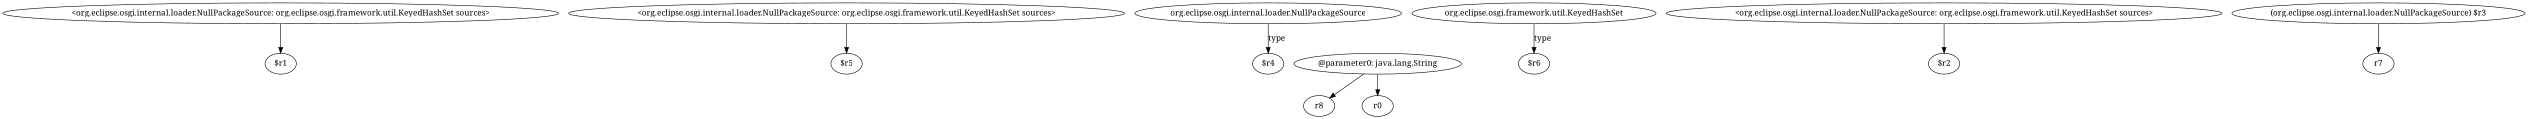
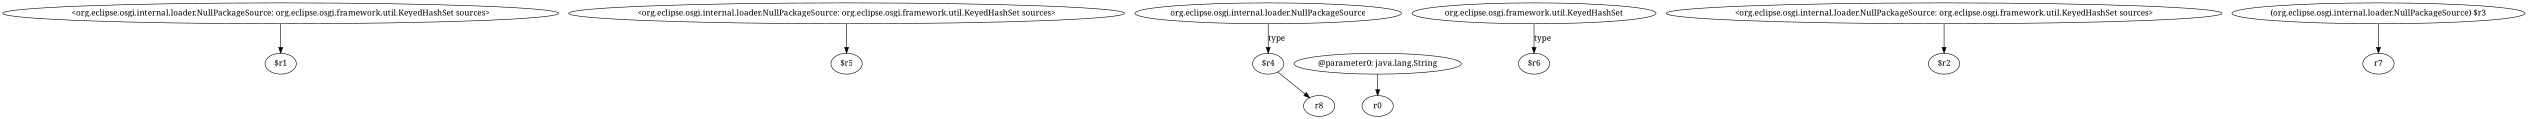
(1349, 84) -> (1291, 83)
